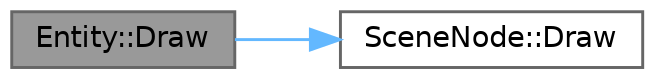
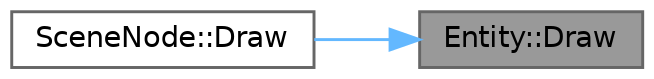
(272, 40) -> (352, 40)
